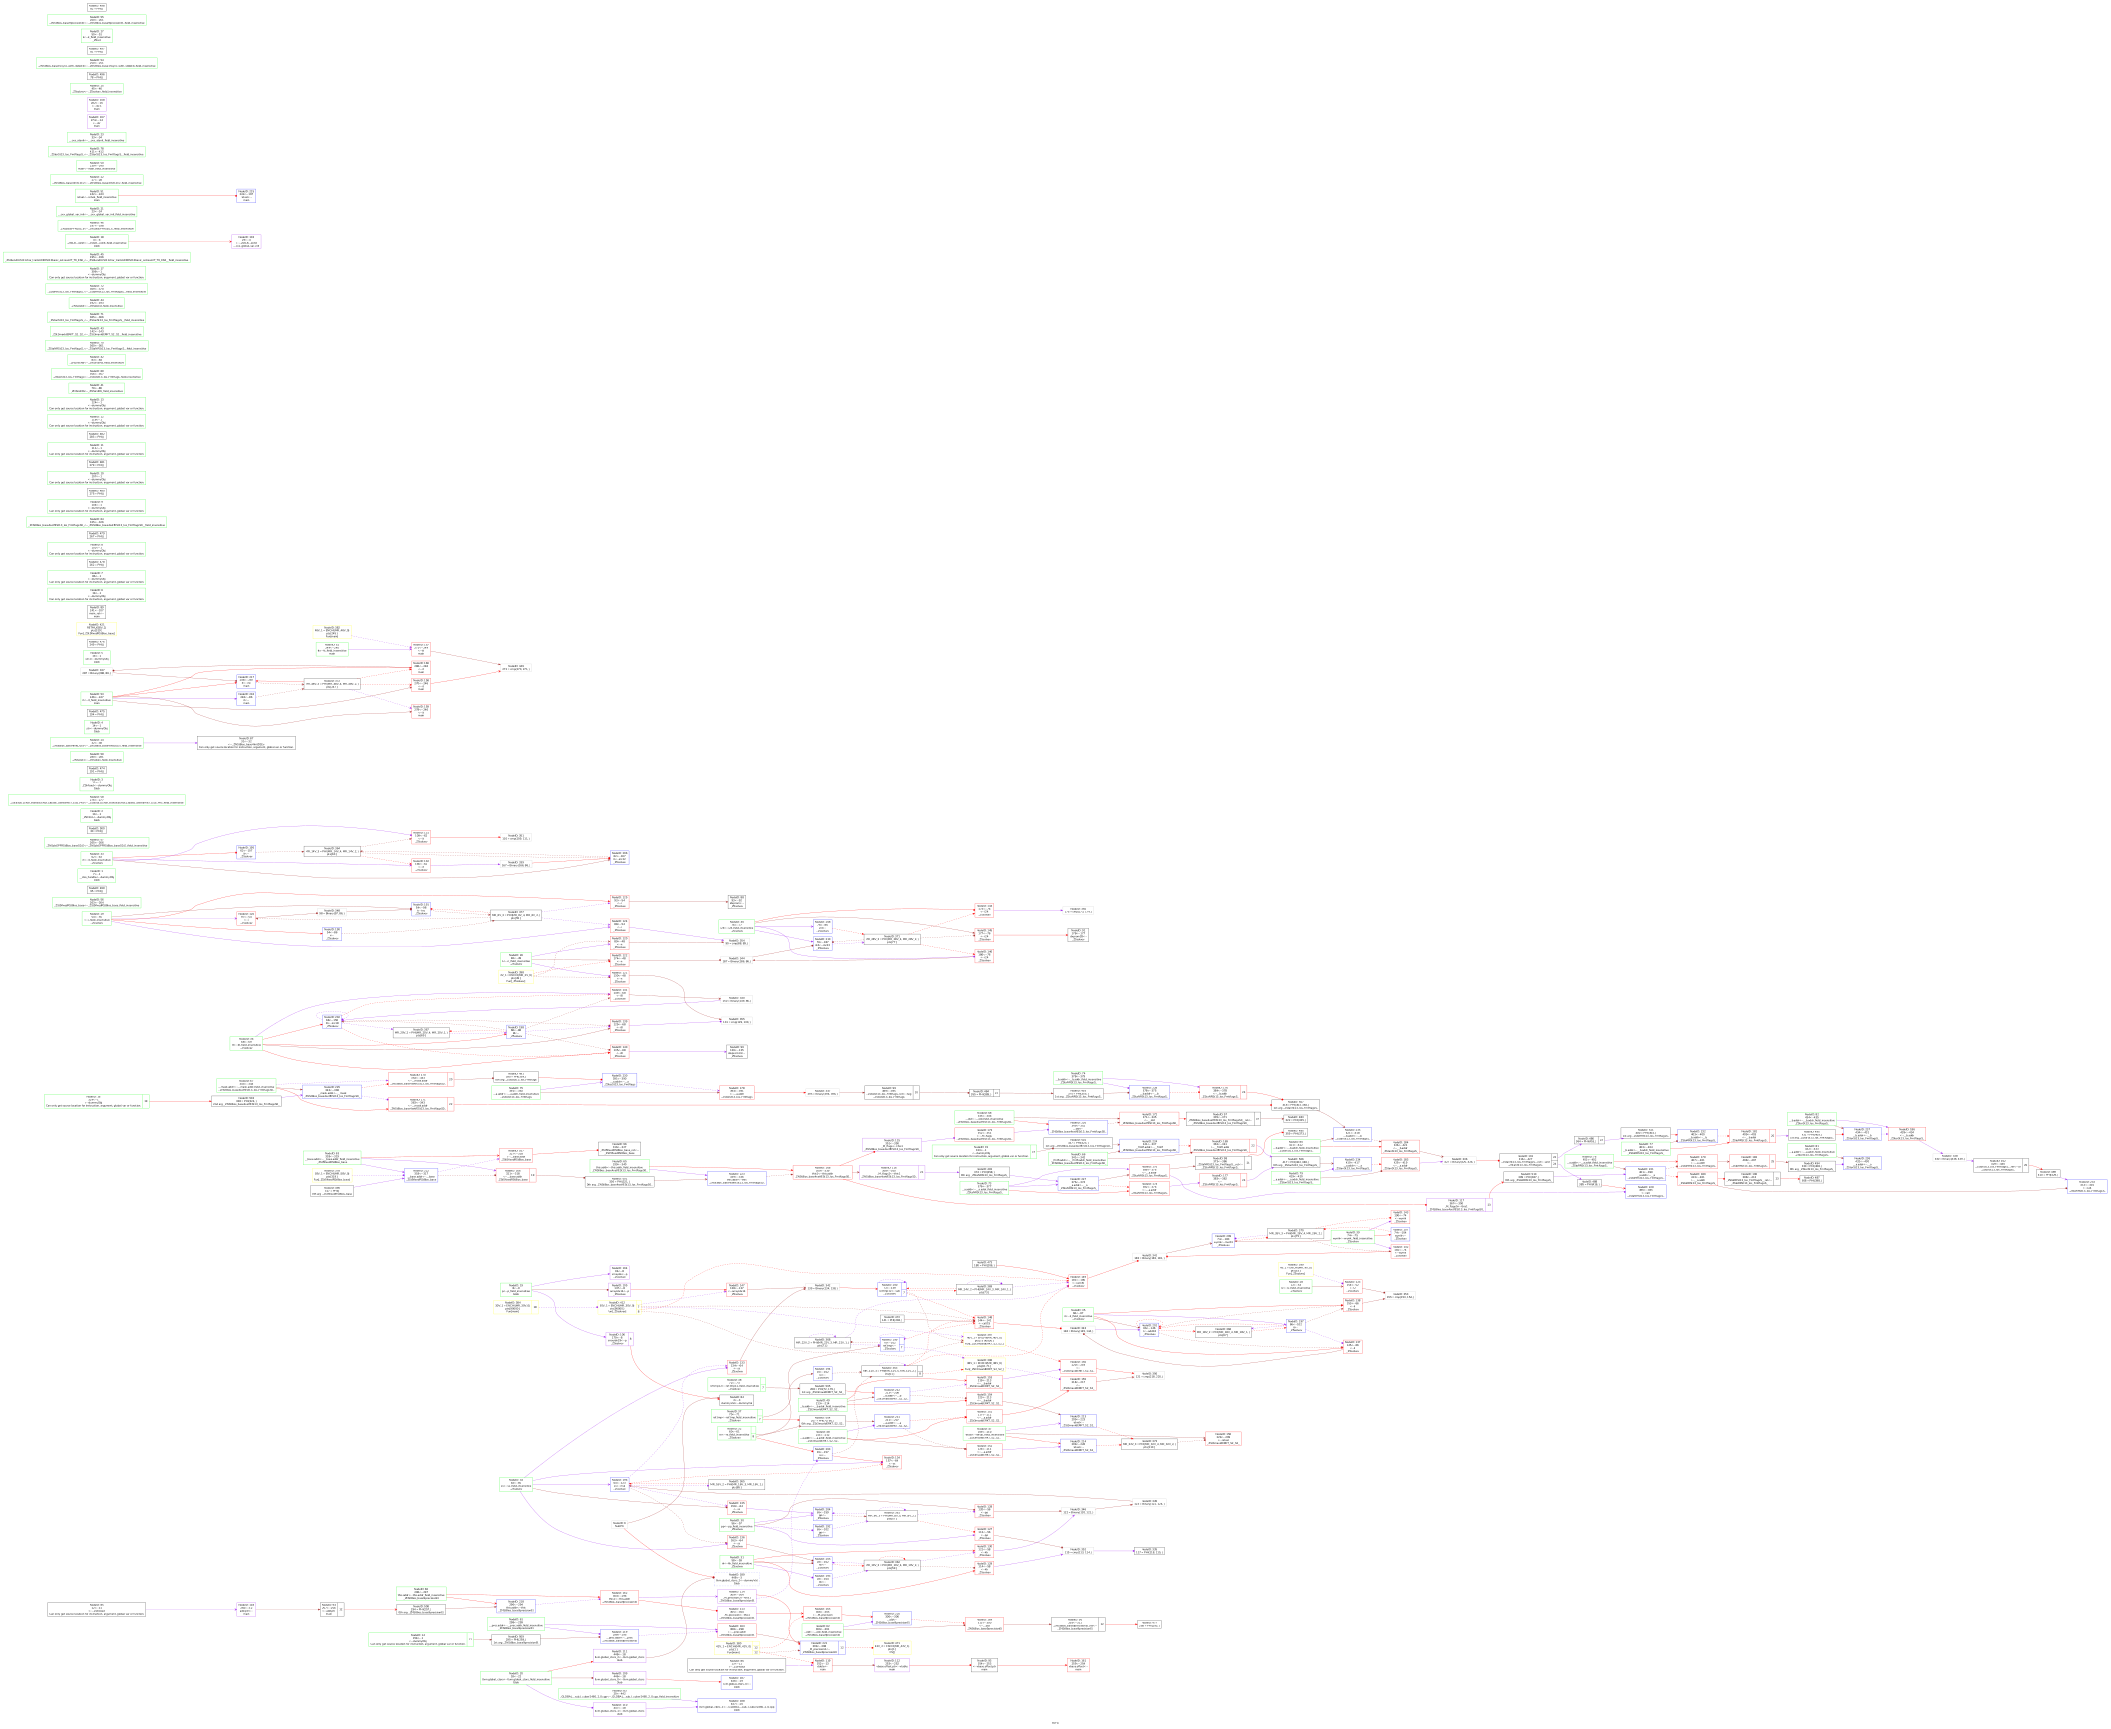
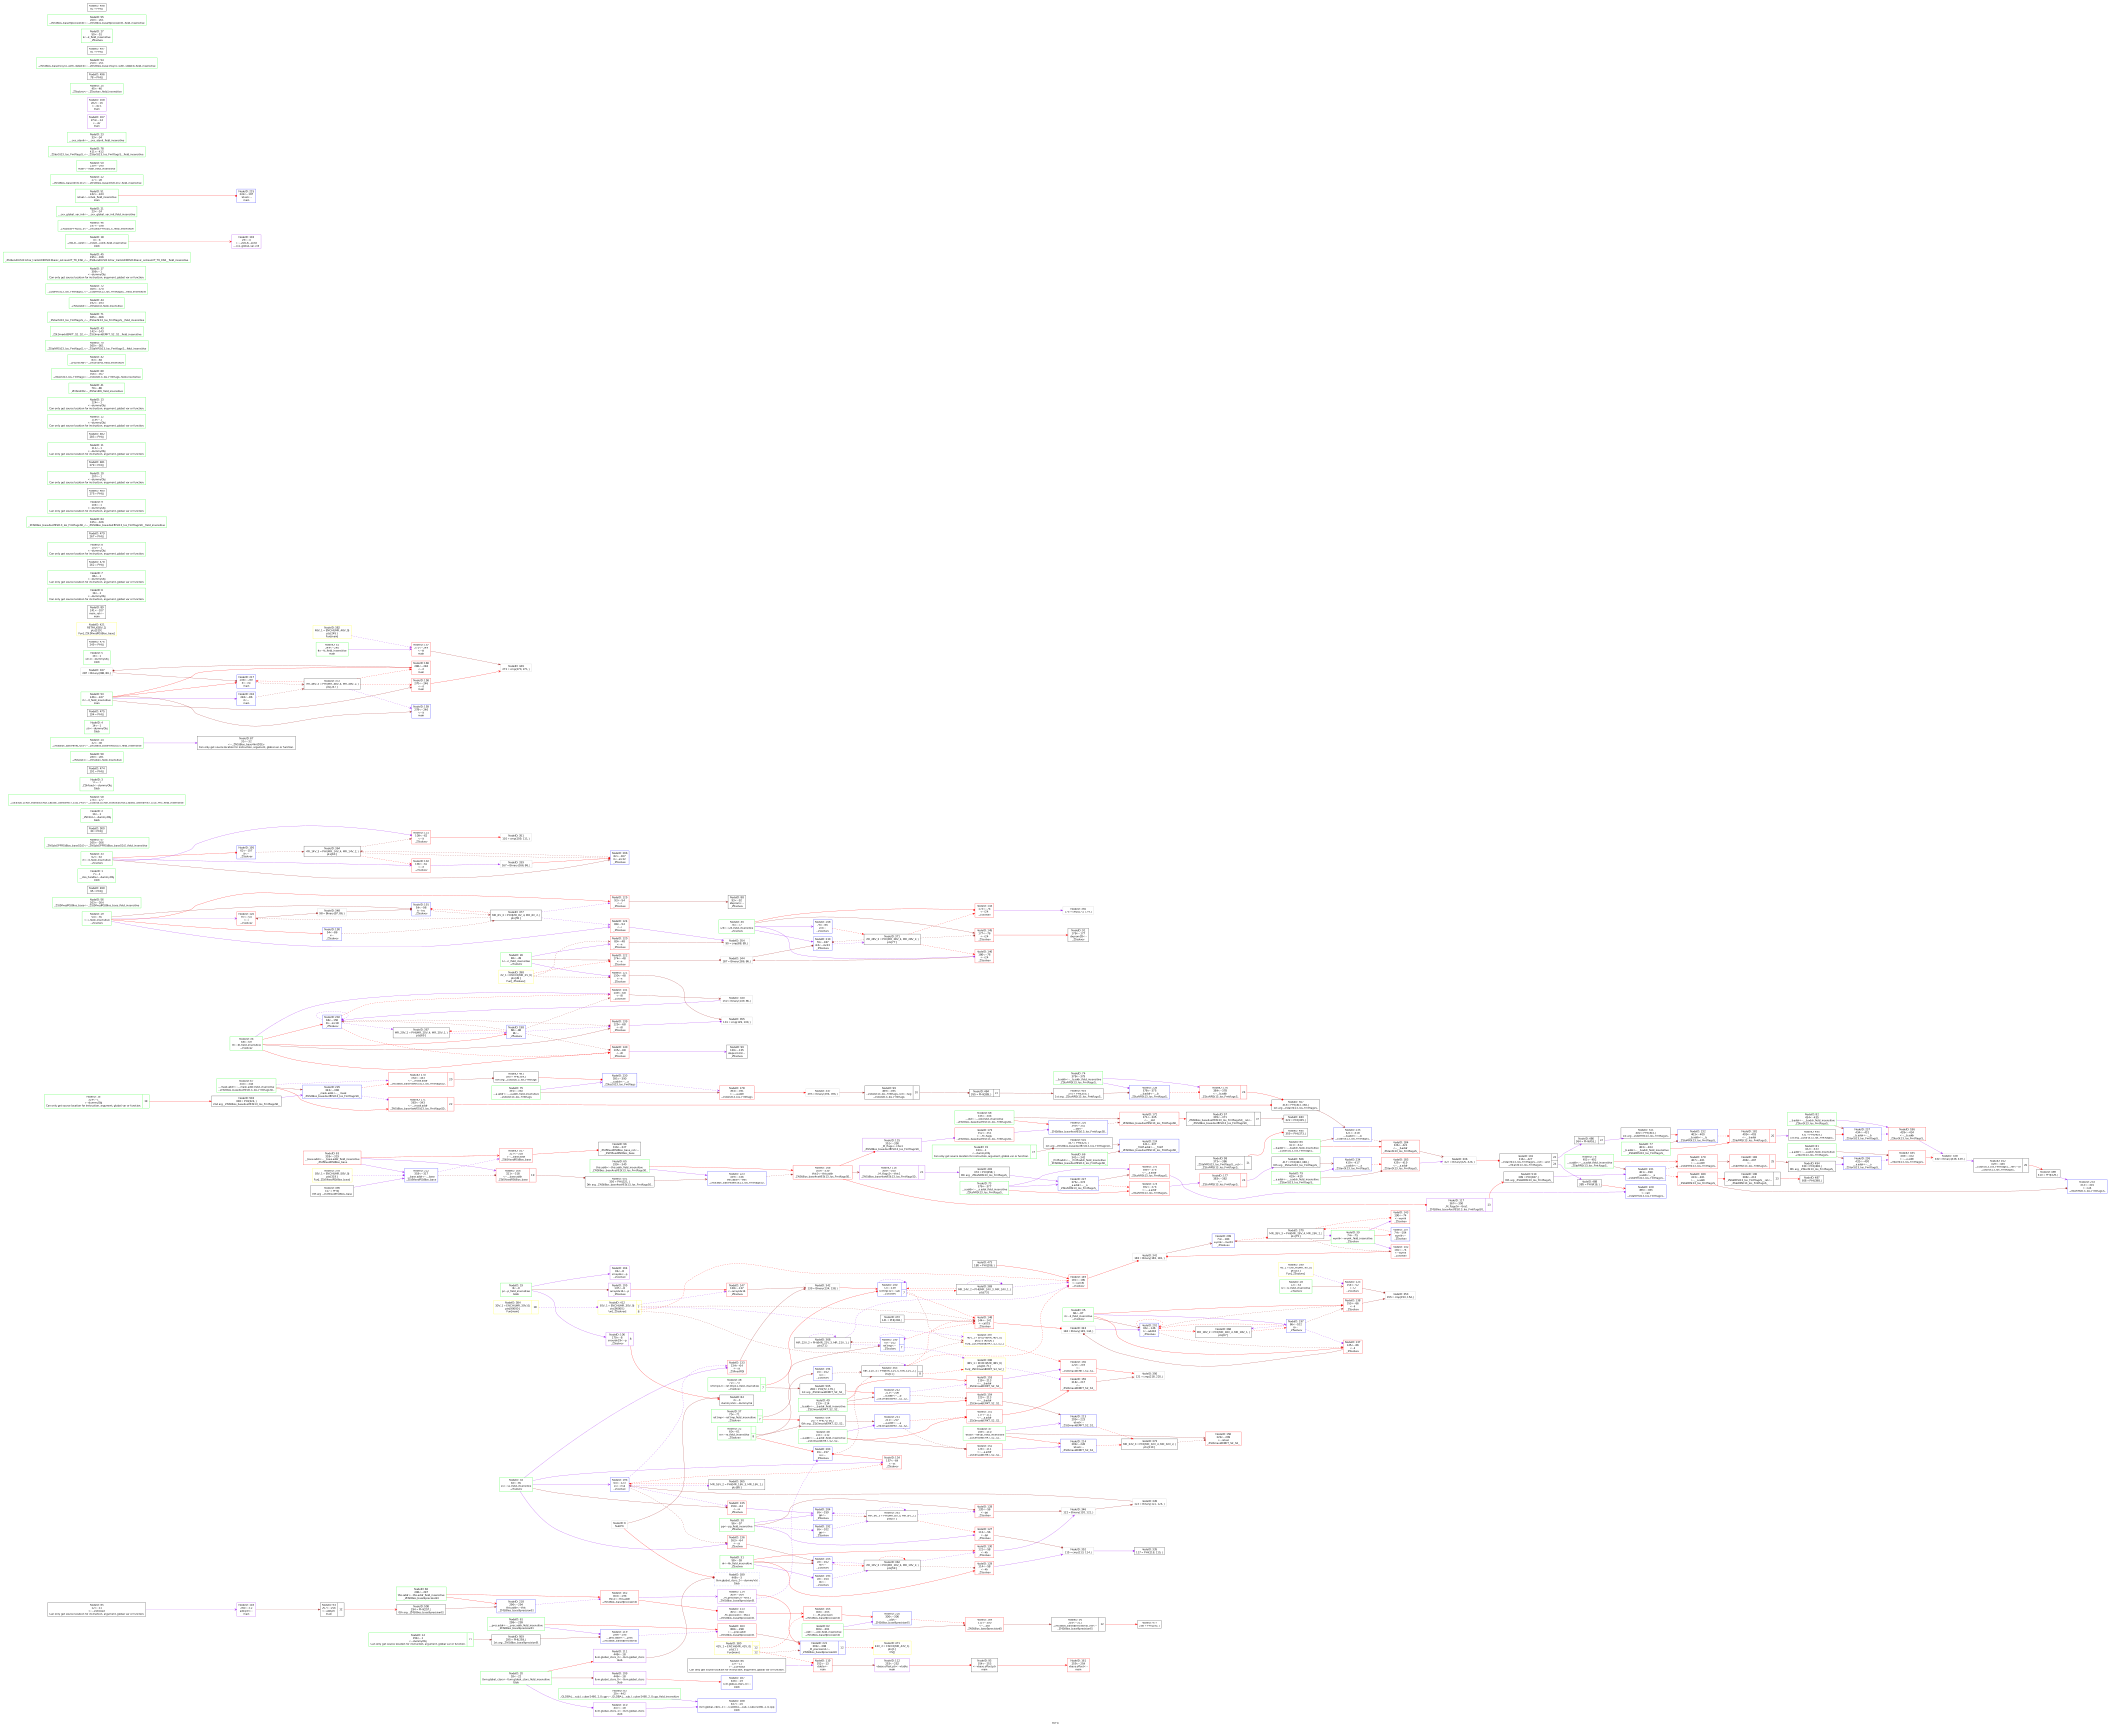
(97, 40) -> (97, 40)
(281, 681) -> (281, 681)
(421, 711) -> (421, 711)
(1223, 1146) -> none
none -> (1907, 1157)
(332, 1158) -> (332, 1158)
(1182, 1168) -> none
(1067, 1170) -> (1067, 1170)
(1252, 1237) -> (1327, 1235)
none -> (802, 1323)
(737, 1371) -> (737, 1371)
(857, 1459) -> (858, 1457)
(630, 1626) -> (630, 1626)
